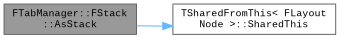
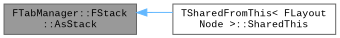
(150, 26) -> (160, 12)
